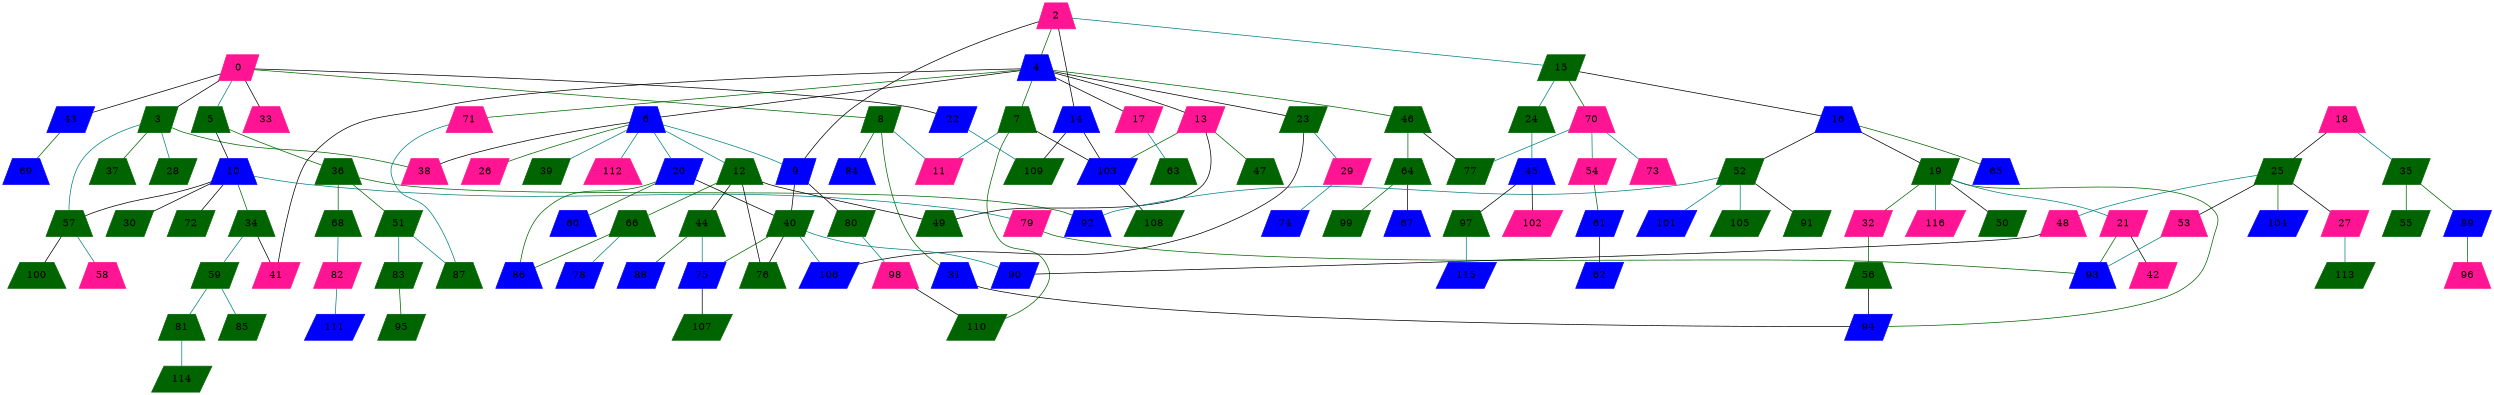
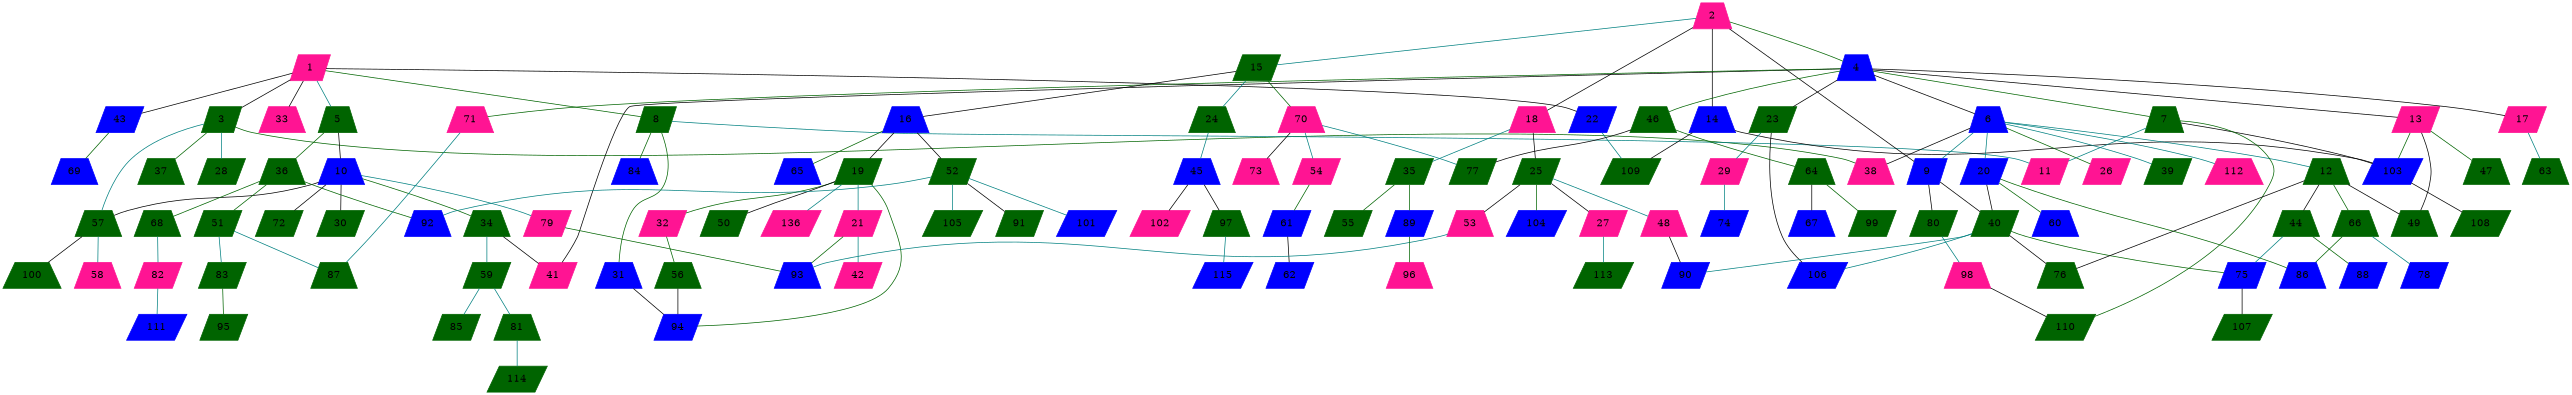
(239, 68) -> (310, 68)
none -> (1620, 69)
(1623, 146) -> (1279, 146)
(1936, 223) -> (791, 223)
(2136, 246) -> (858, 249)
